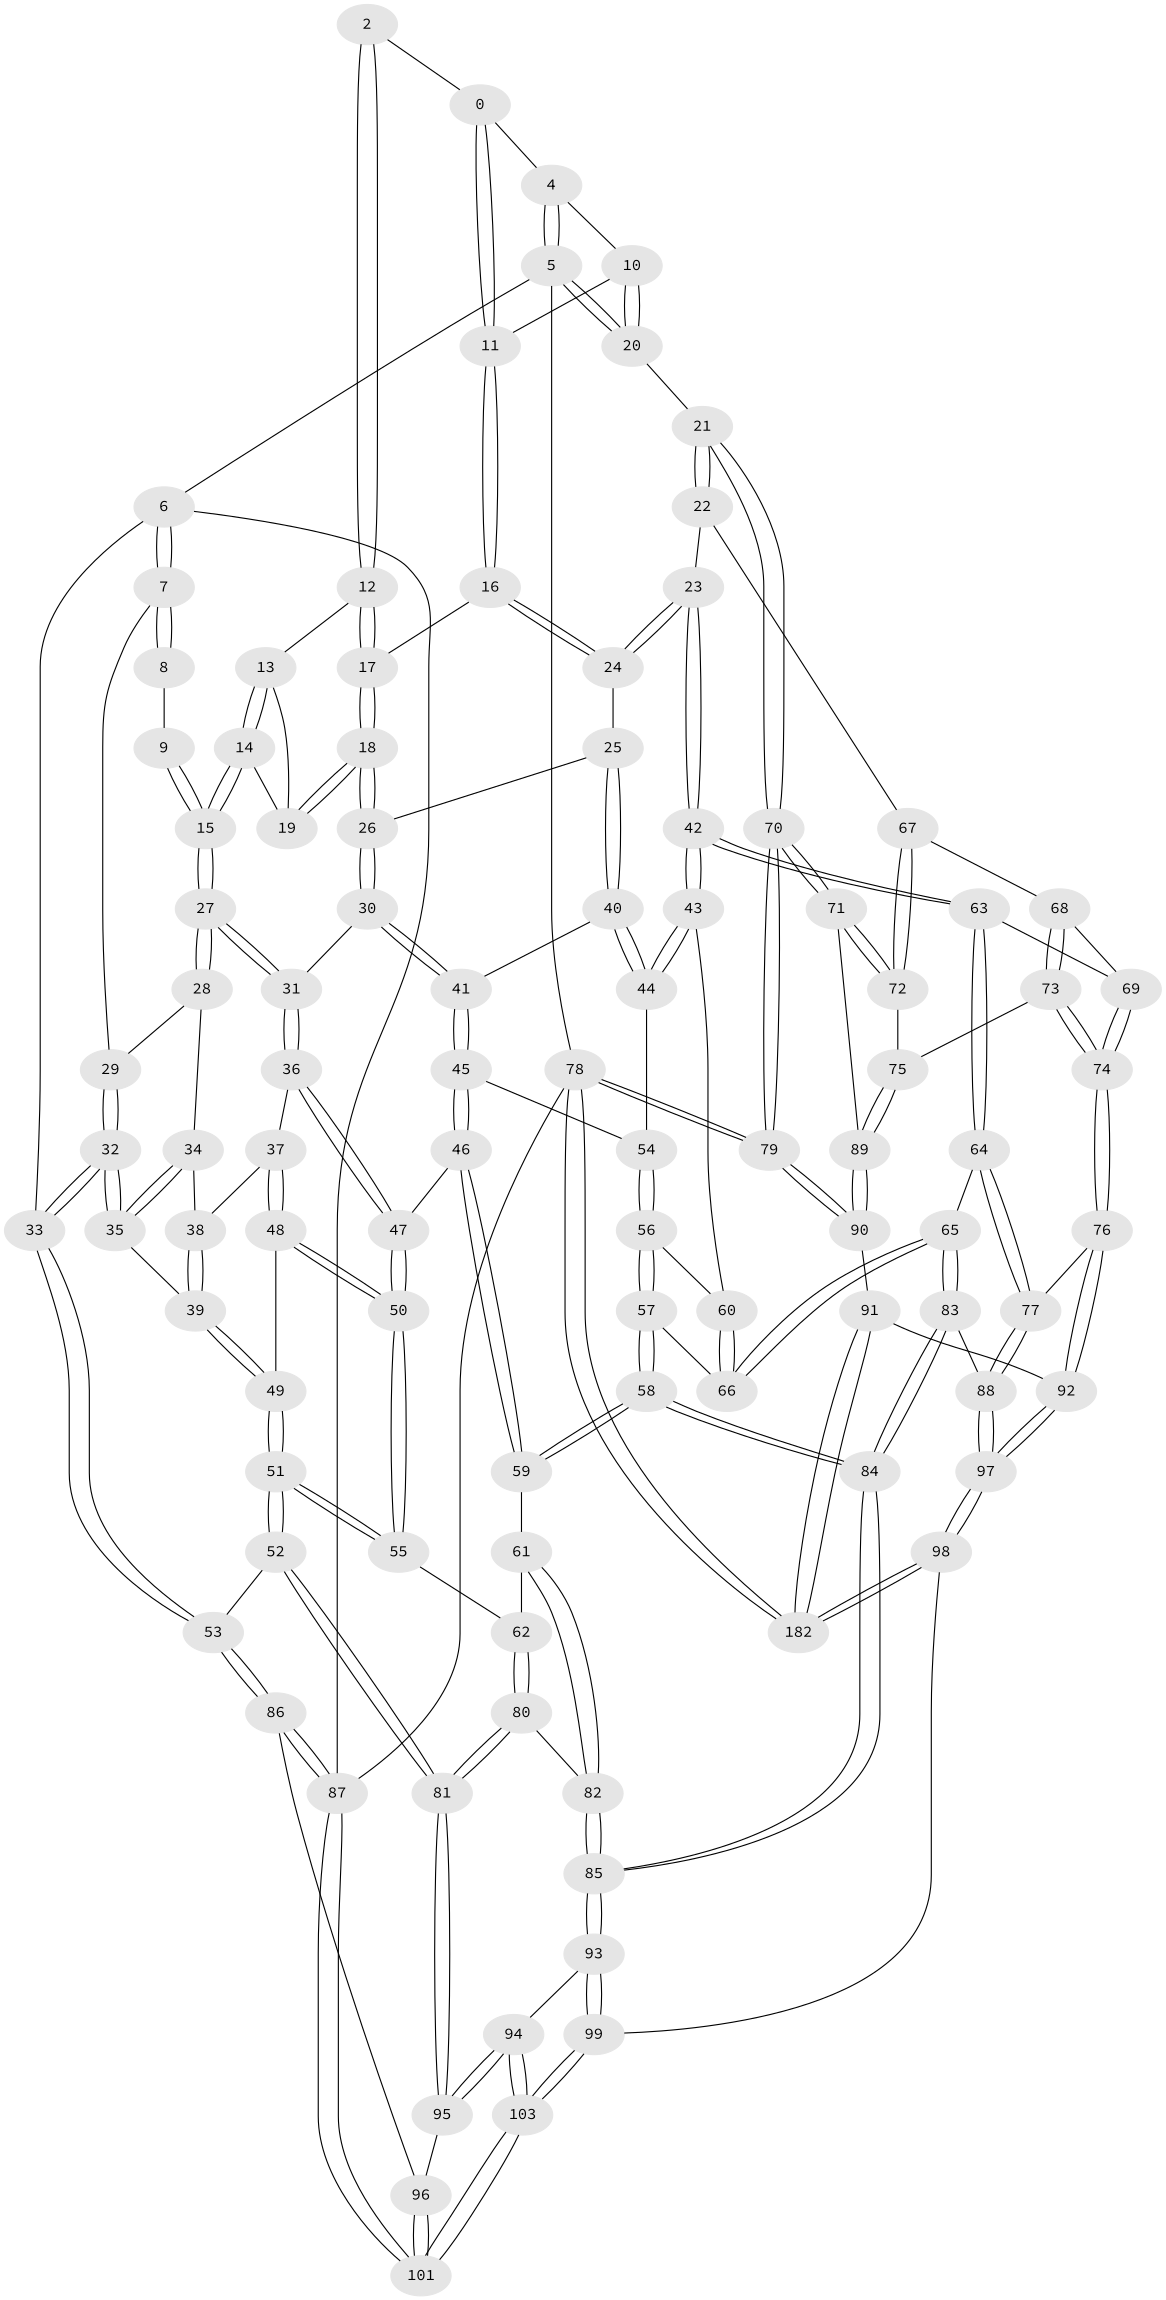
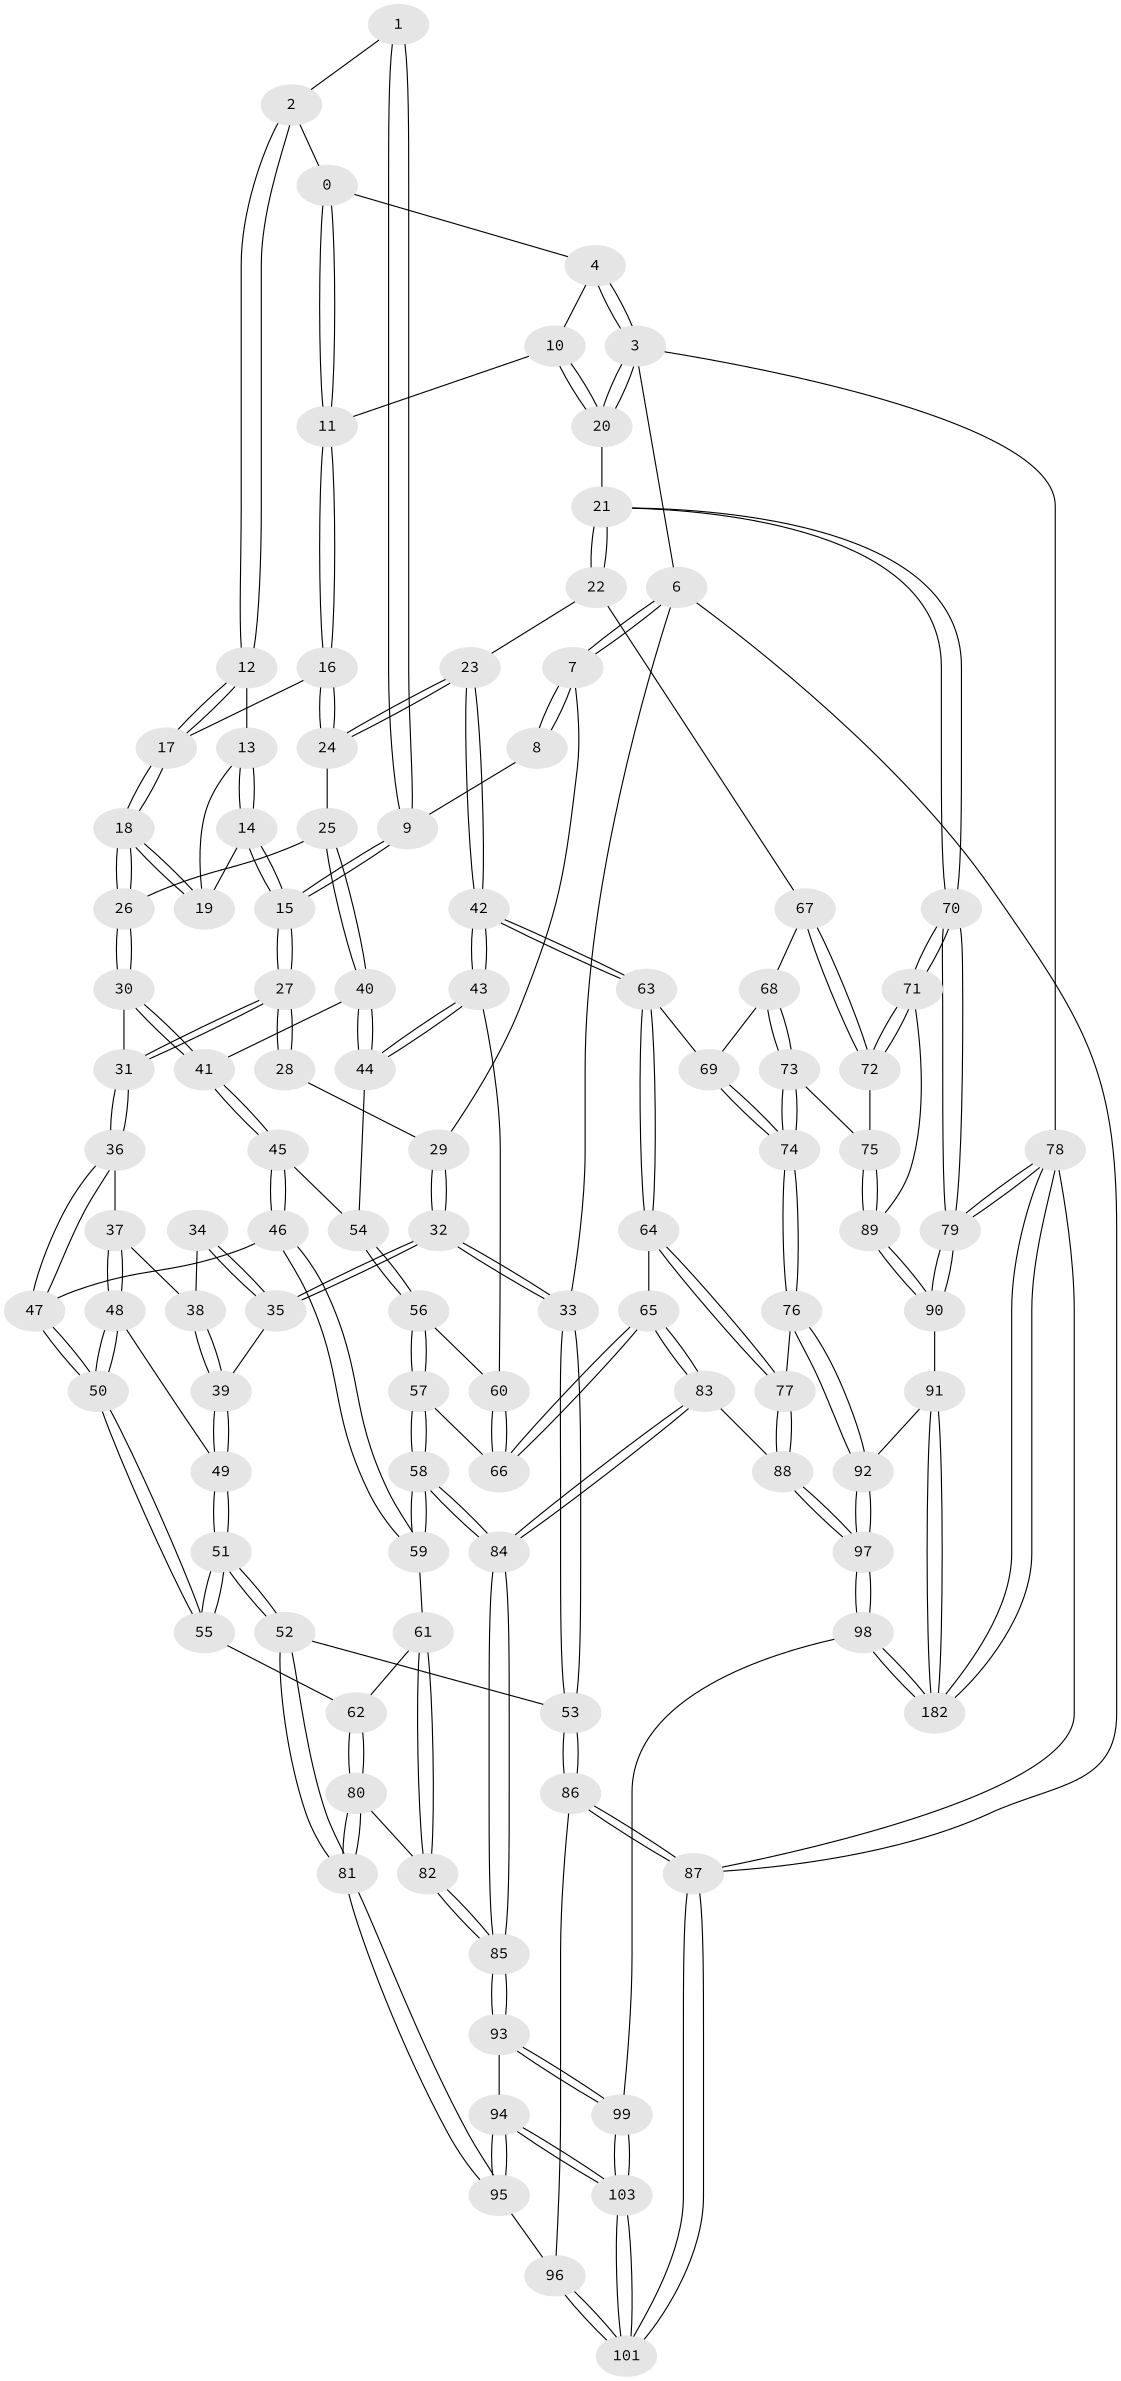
none -> (399, 25)
(552, 266) -> (635, 346)
(198, 1070) -> none
